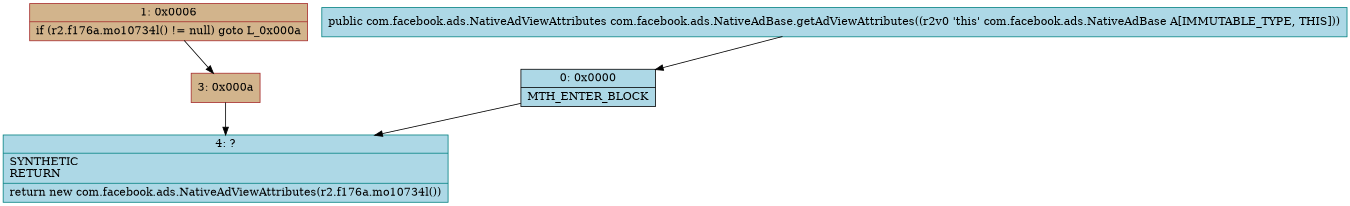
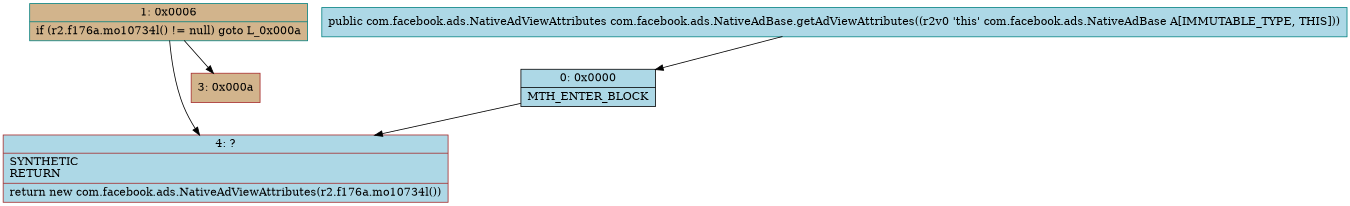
(169, 22) -> (169, 22)
(226, 115) -> (177, 86)
(226, 169) -> (226, 169)
